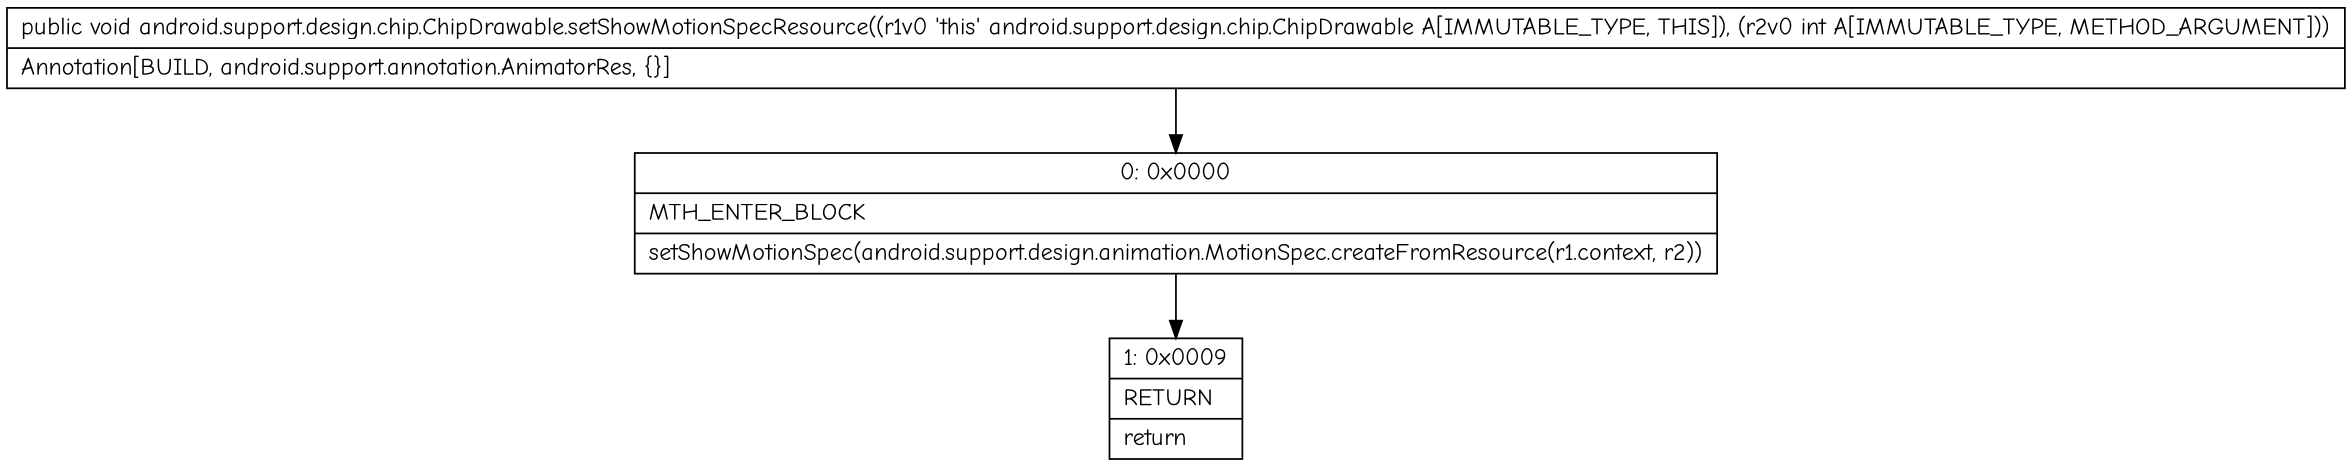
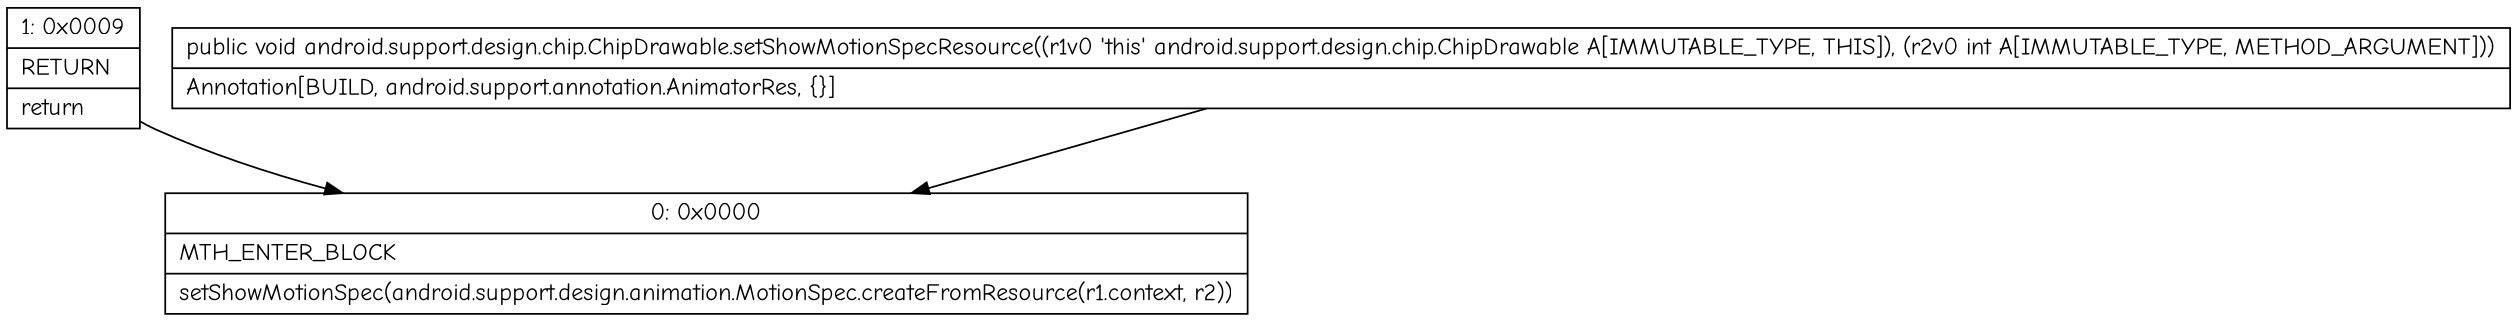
(1176, 297) -> (231, 159)
